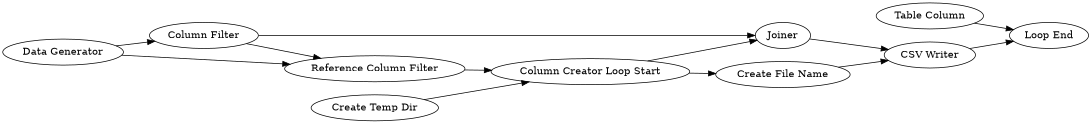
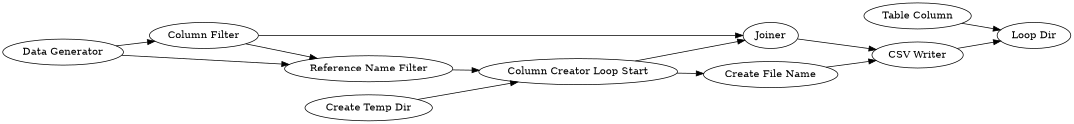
(1049, 35) -> (1034, 35)
(375, 69) -> (369, 69)
